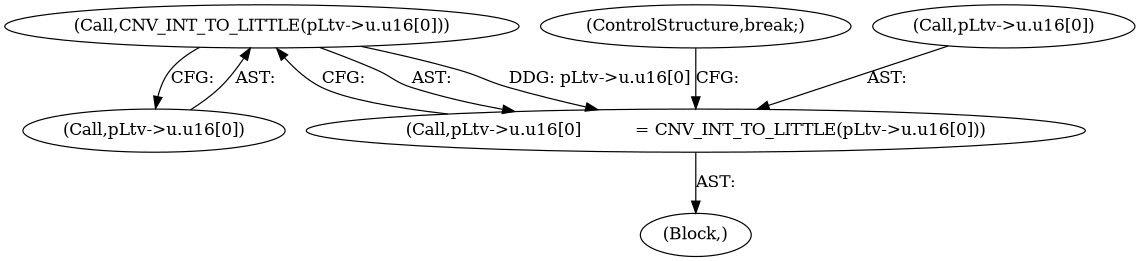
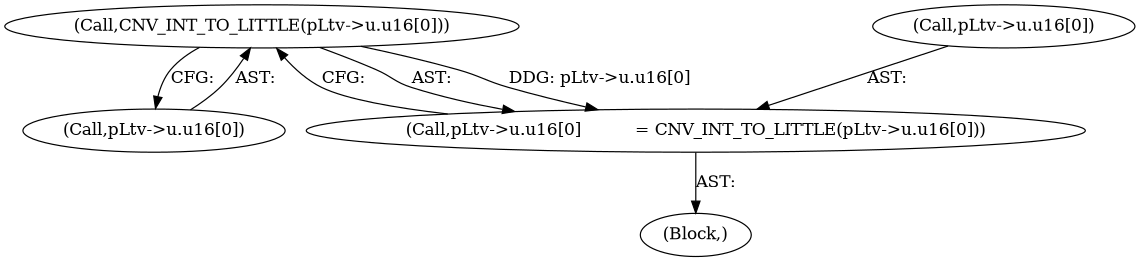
(696, 26) -> none
